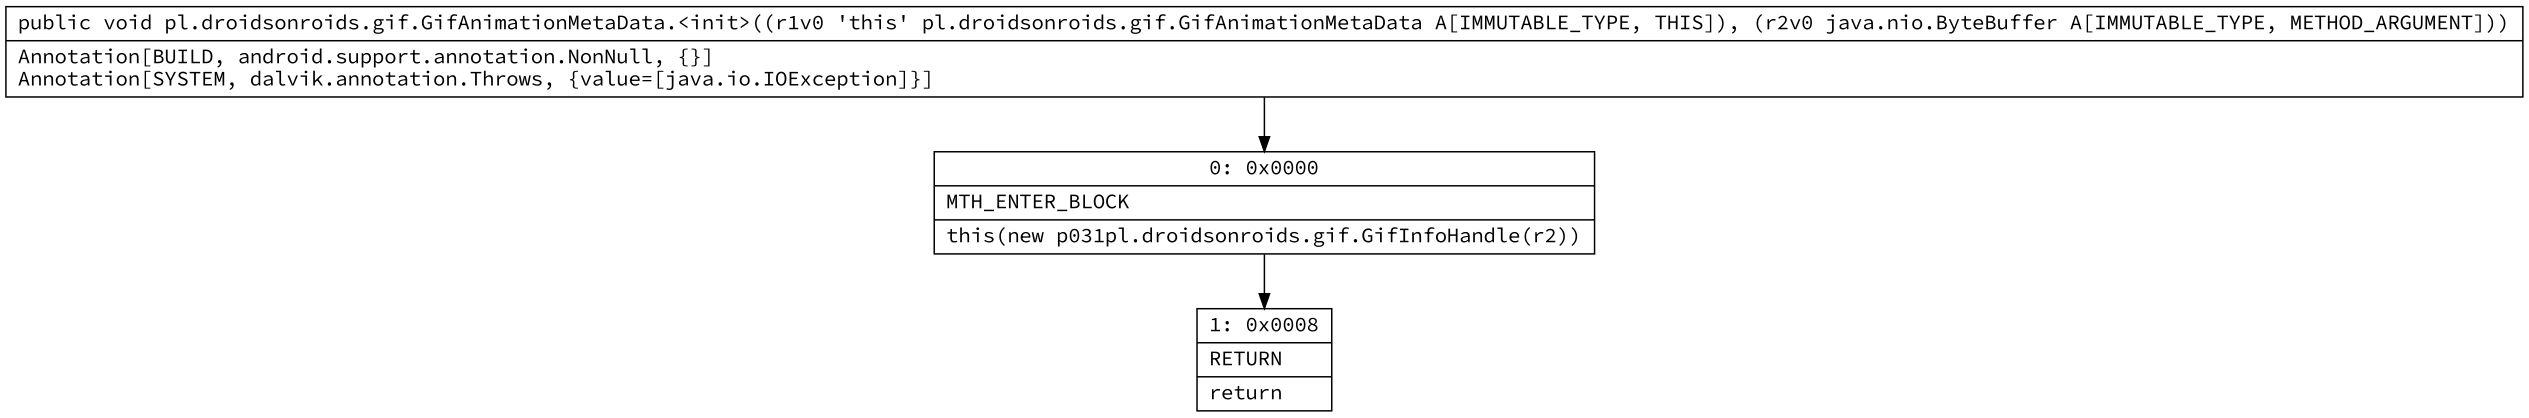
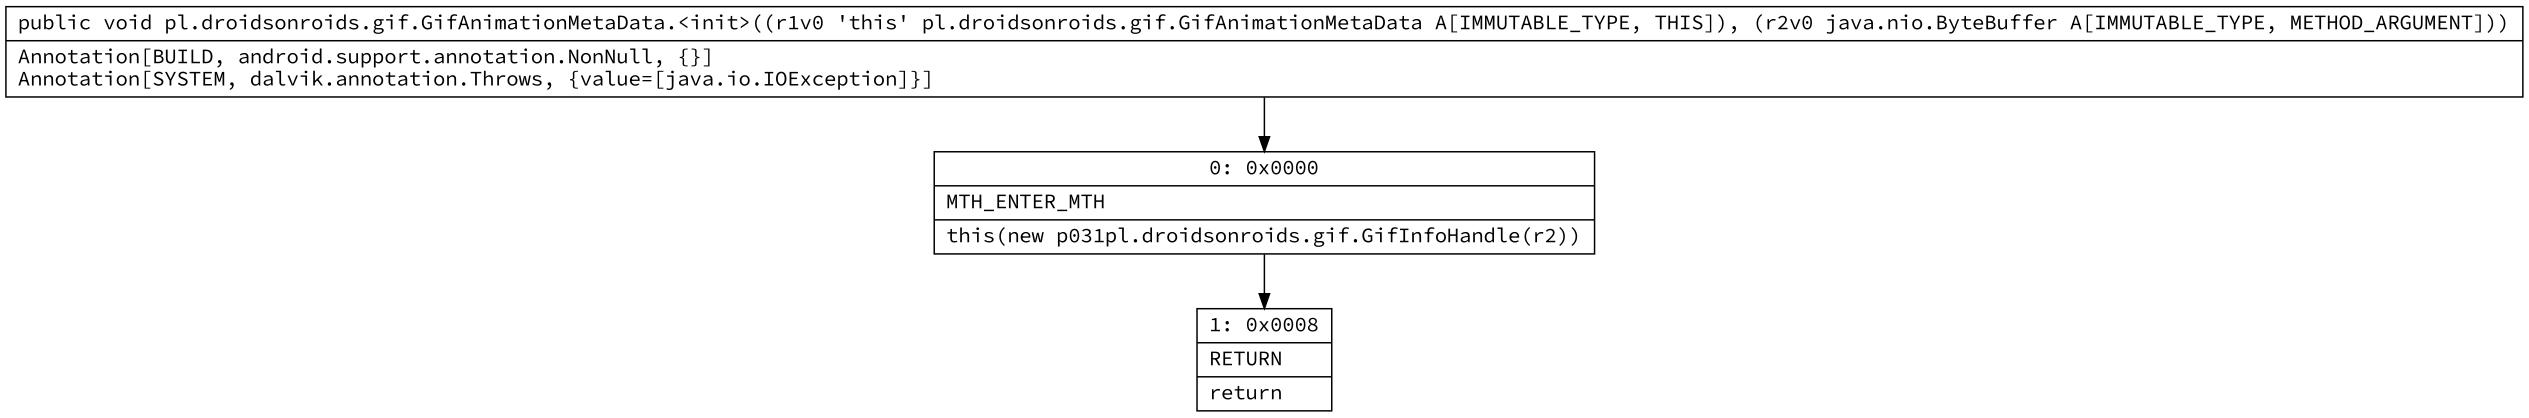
(1038, 202) -> (1026, 202)
